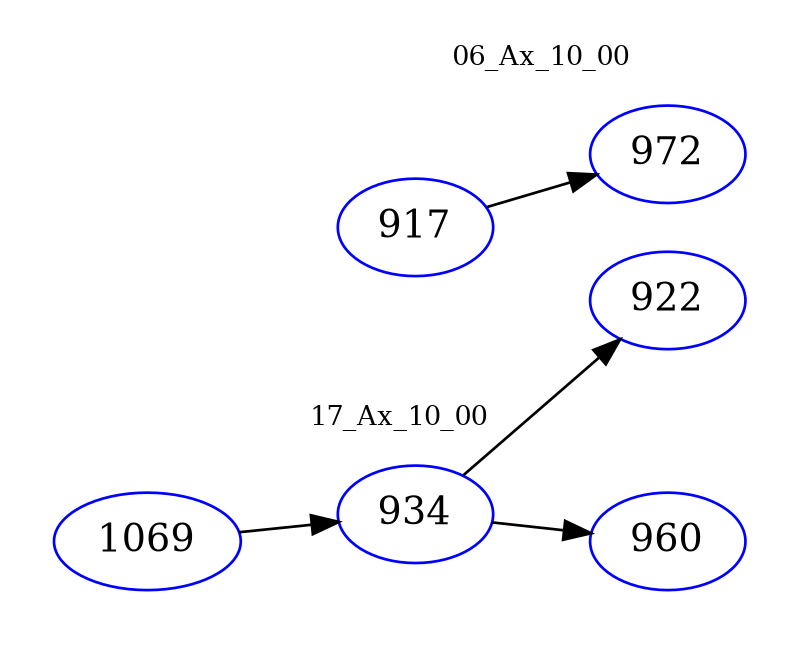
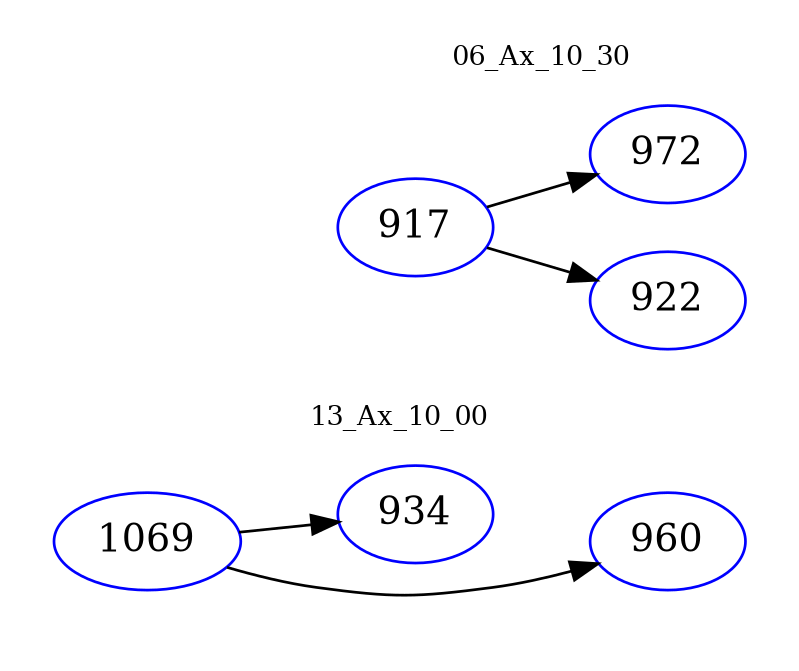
(542, 58) -> (542, 58)
(531, 416) -> (528, 260)
(400, 418) -> (400, 418)
(528, 526) -> (399, 595)
